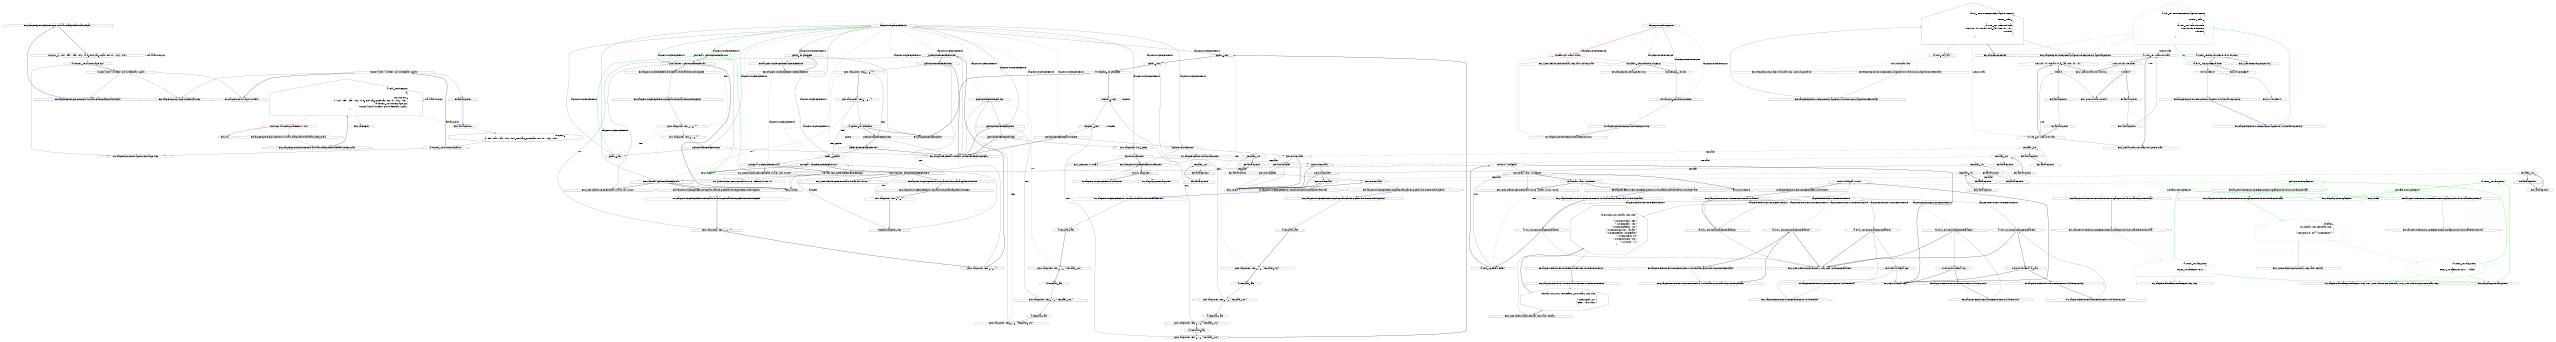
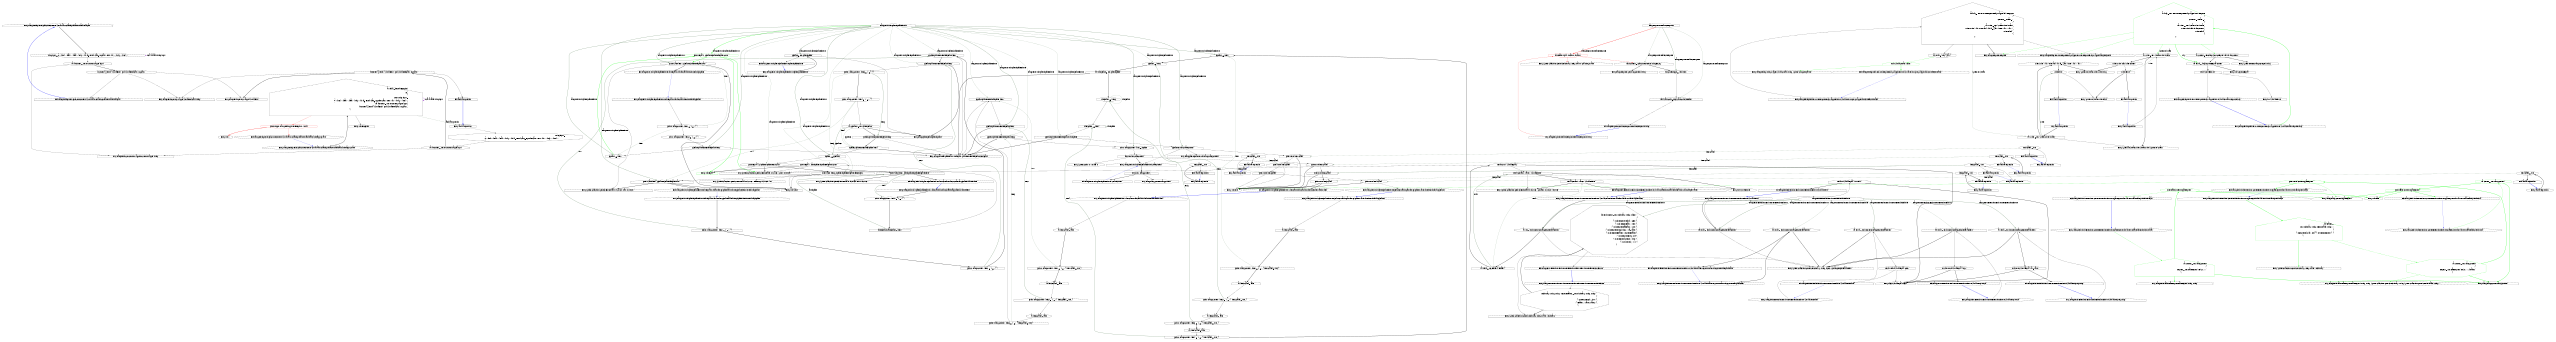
(701, 59) -> (701, 59)
